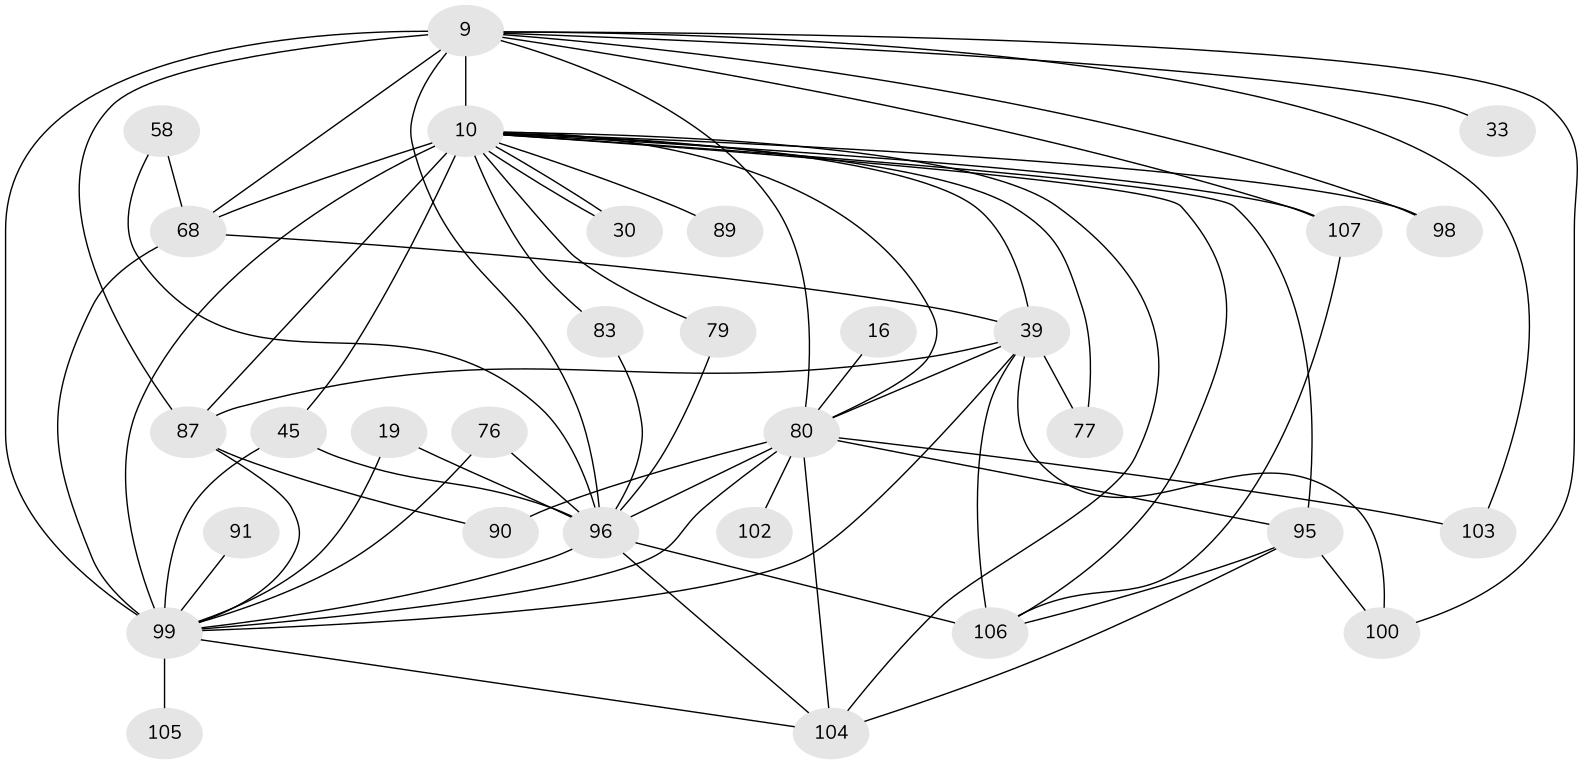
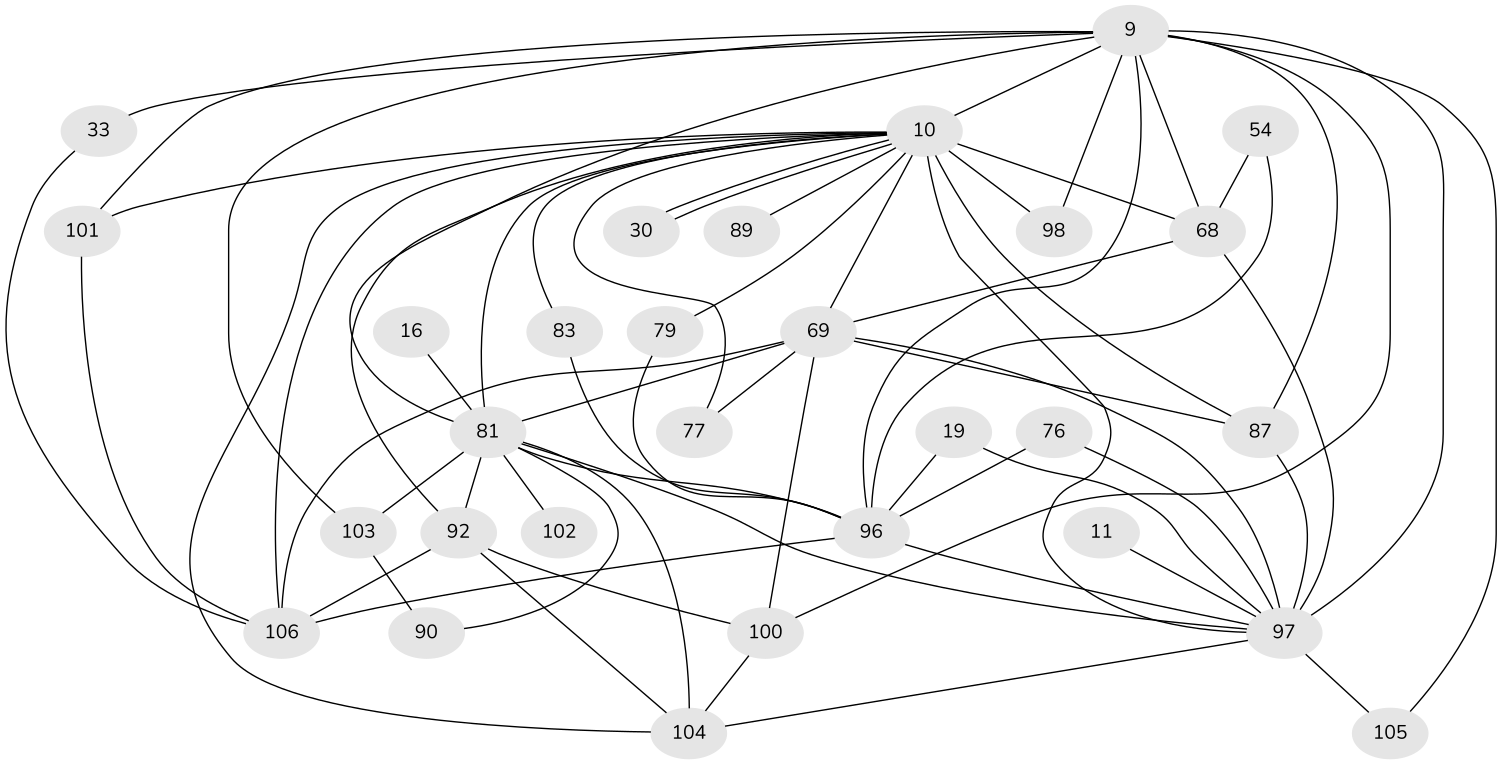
(162, 131) -> (1261, 131)
(1344, 231) -> (82, 231)
none -> (1496, 269)
(1032, 332) -> (818, 332)
none -> (31, 429)
(289, 432) -> none
(802, 432) -> (488, 432)
(340, 491) -> (393, 583)
(241, 533) -> (1102, 533)
(1305, 533) -> (459, 533)
(165, 633) -> (1284, 633)
(716, 633) -> (727, 683)
